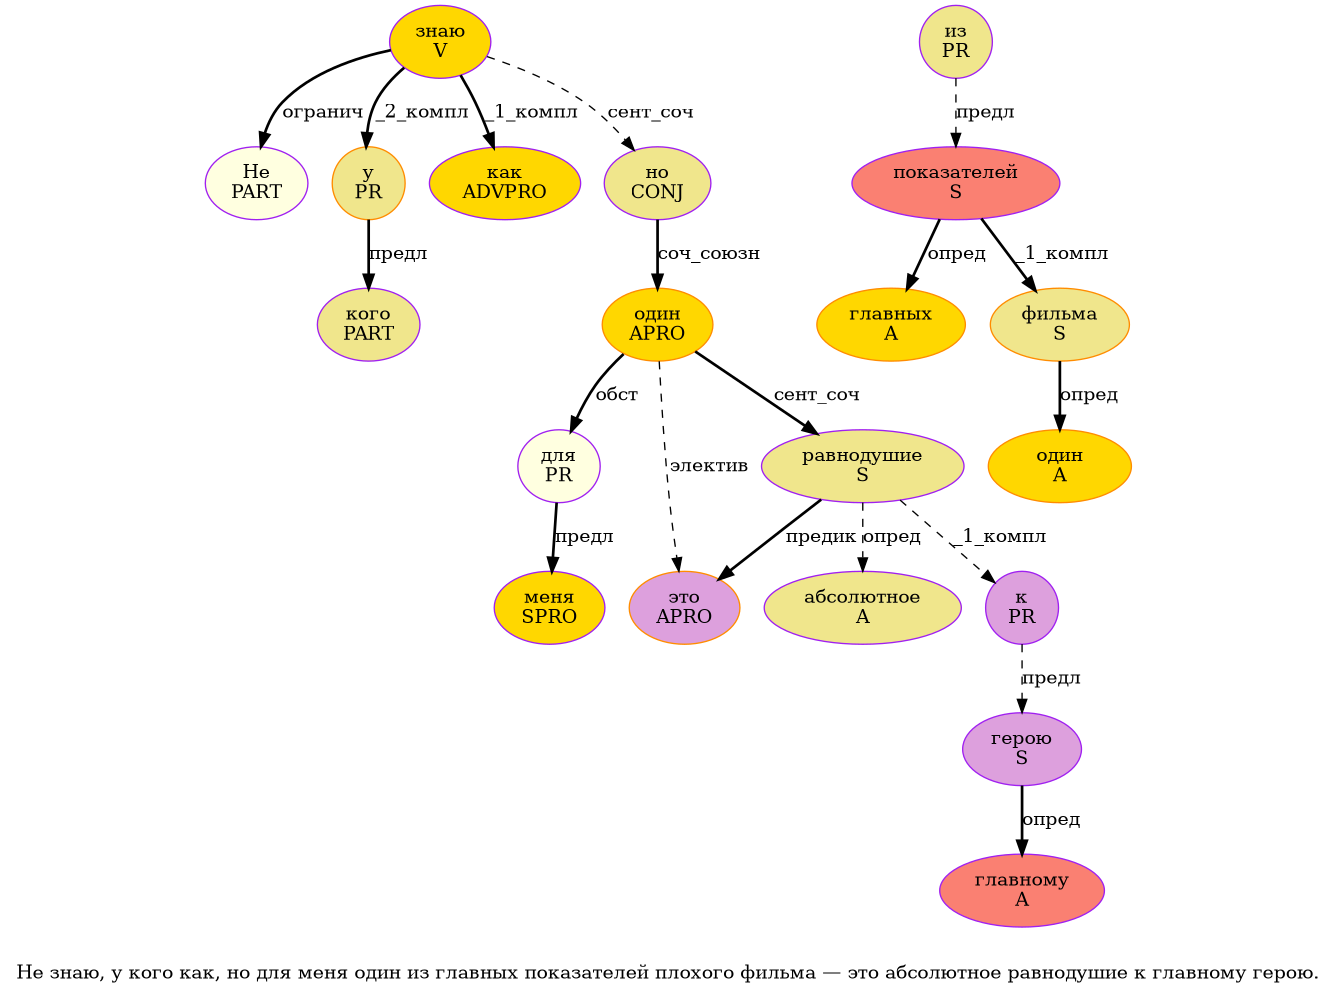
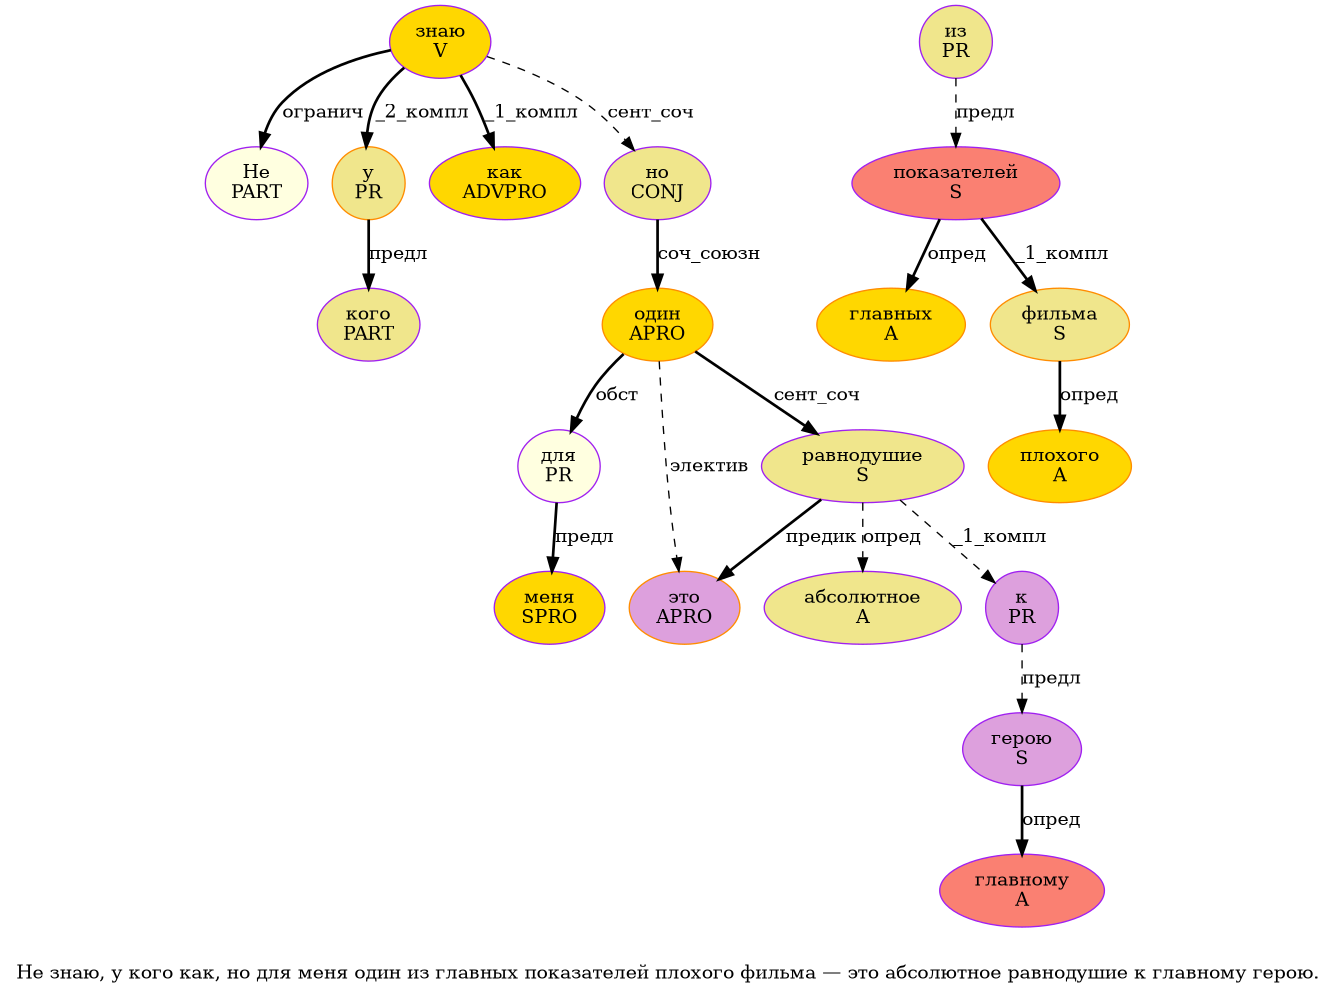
(1060, 466) -> (1060, 466)
